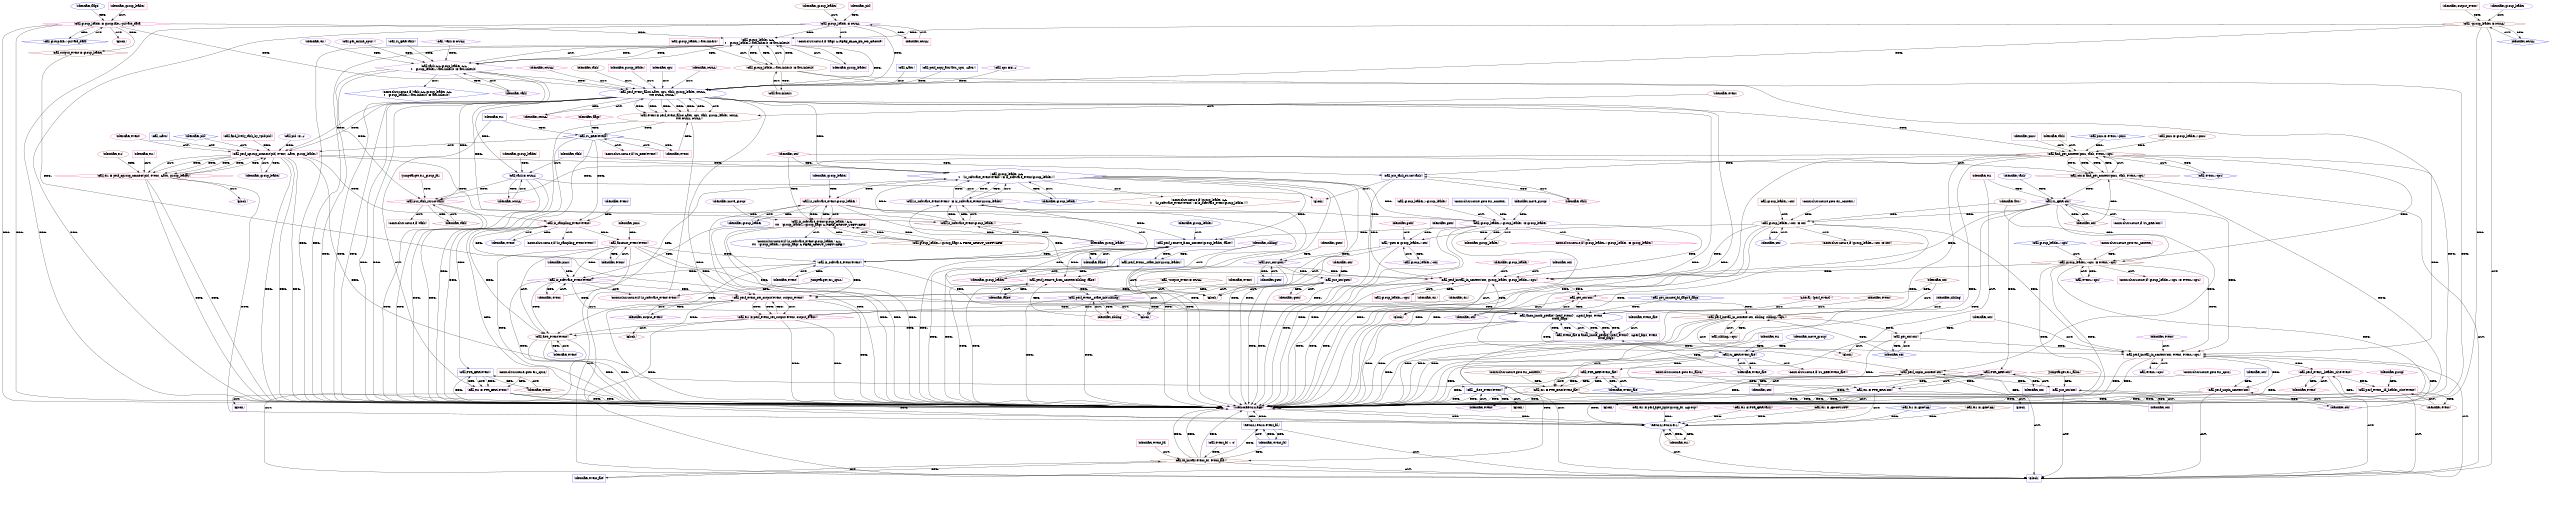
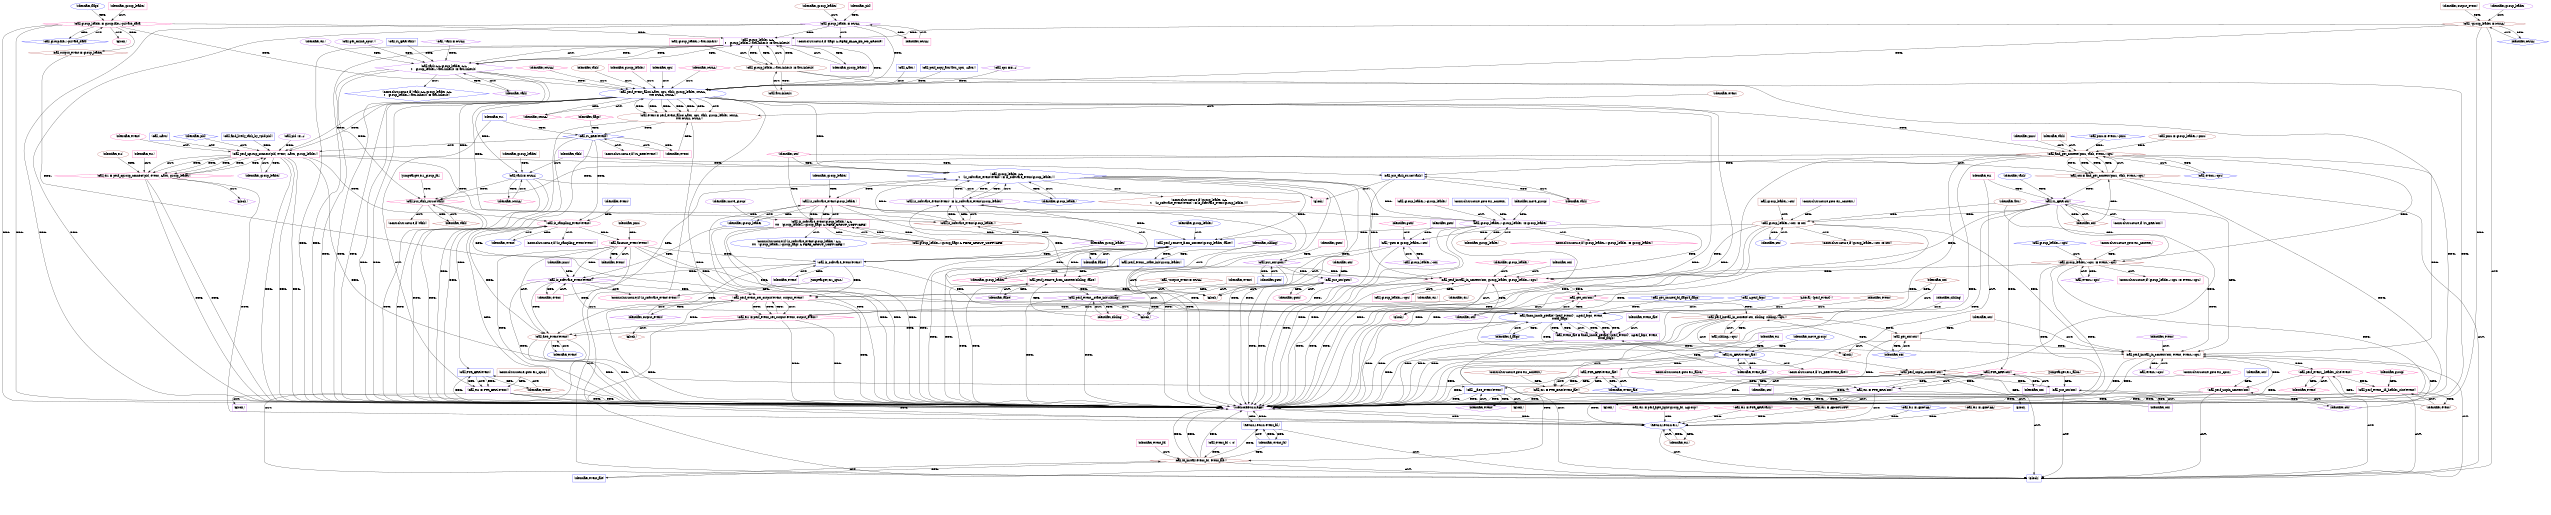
(248, 137) -> (248, 137)
(2233, 280) -> (2233, 280)
none -> (1754, 298)
none -> (1507, 337)
(1669, 417) -> (1669, 417)
